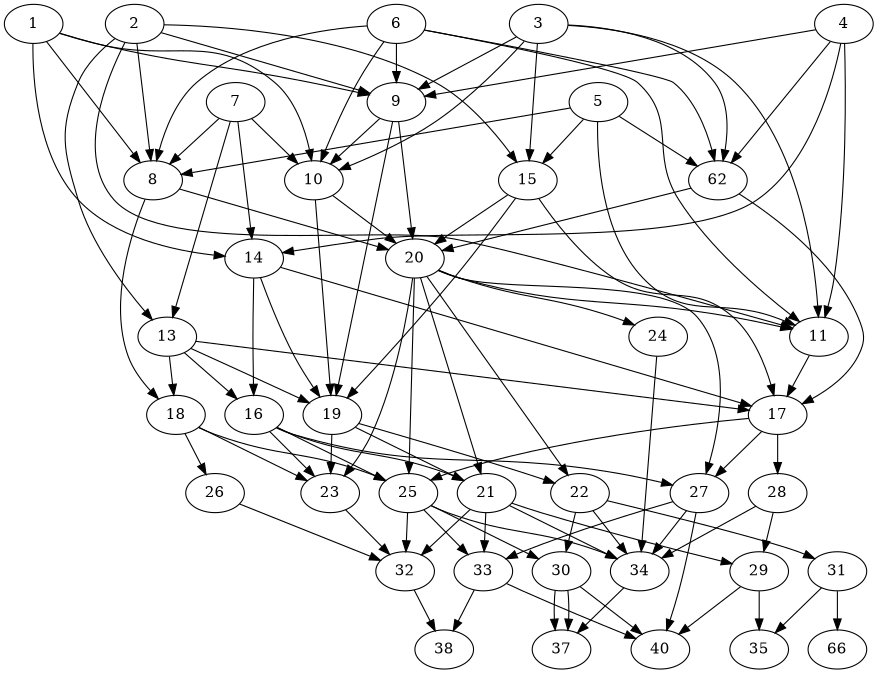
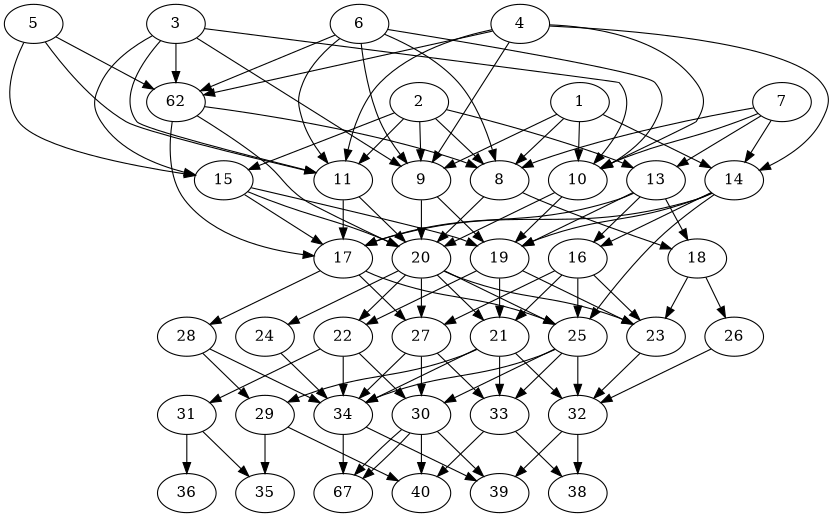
(360, 136) -> (688, 73)
(381, 140) -> (324, 126)
(609, 303) -> (372, 209)
(278, 451) -> (647, 250)
none -> (500, 493)
(685, 567) -> (421, 370)
(562, 649) -> (343, 493)
(837, 649) -> (187, 493)
